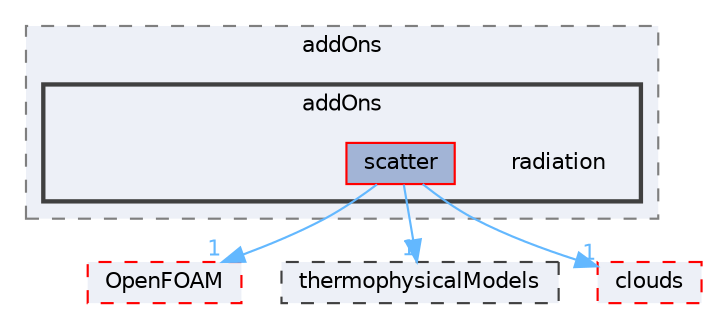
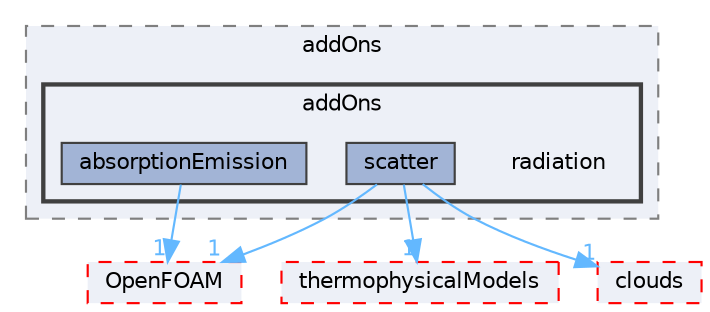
none -> (184, 163)
(401, 163) -> (401, 163)
(420, 283) -> (420, 283)
